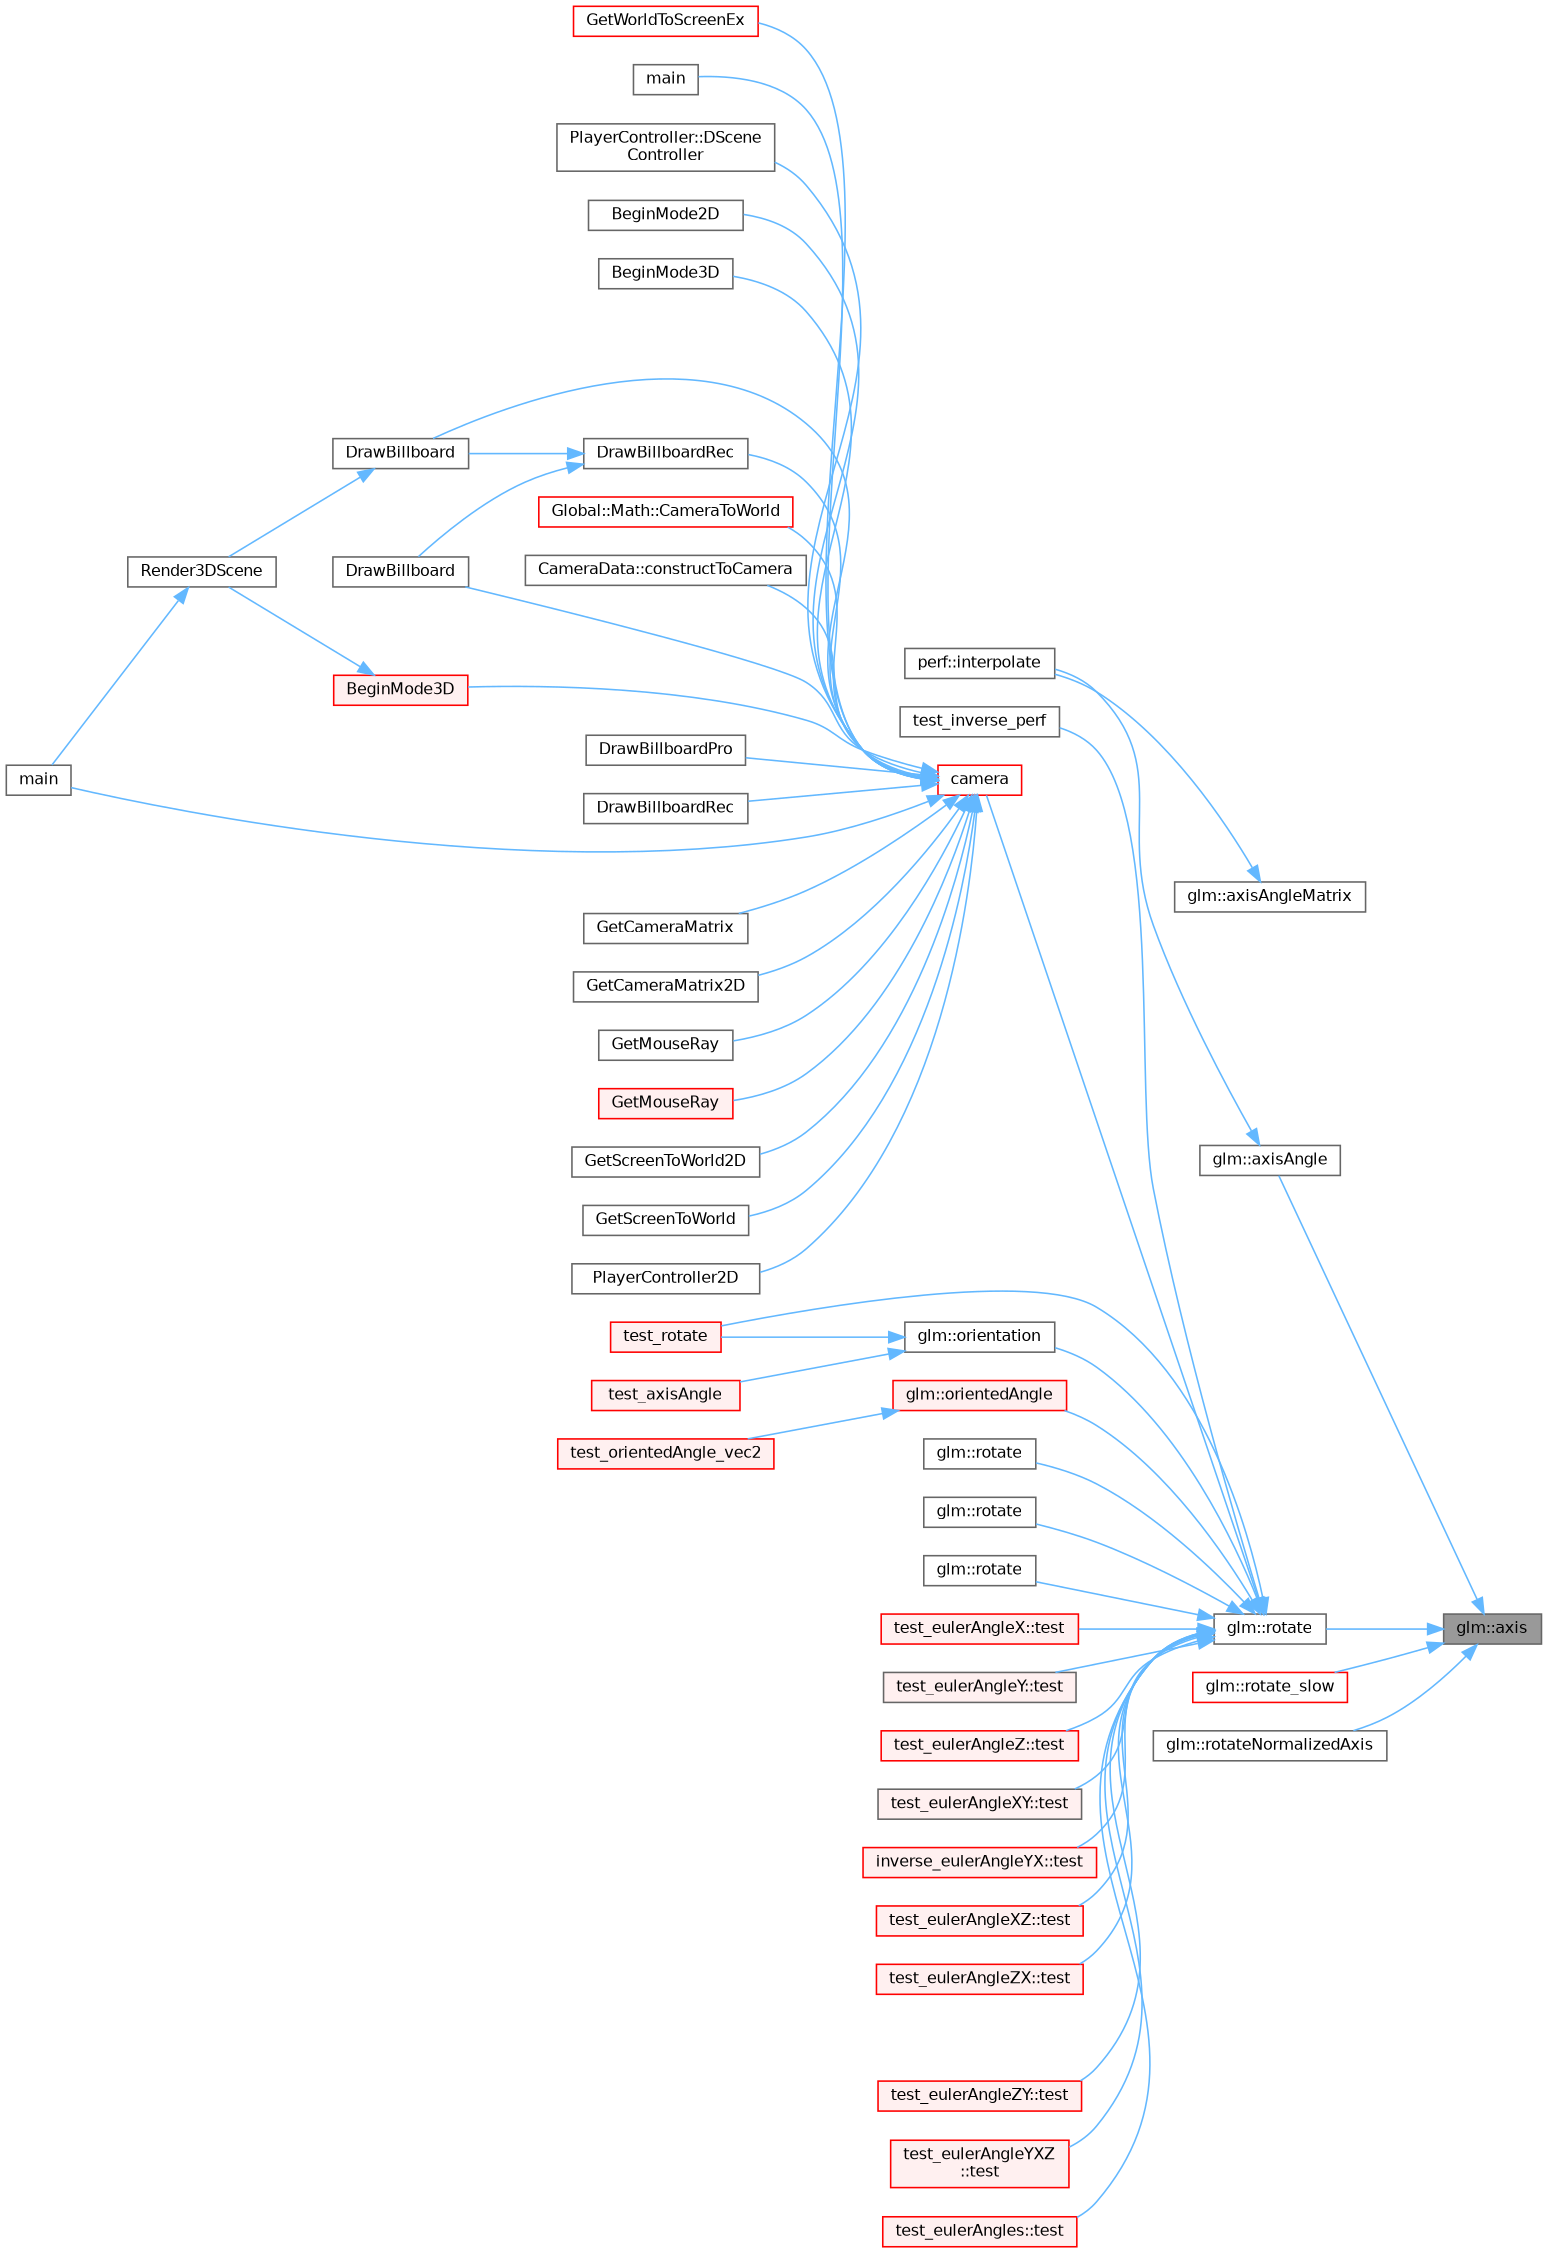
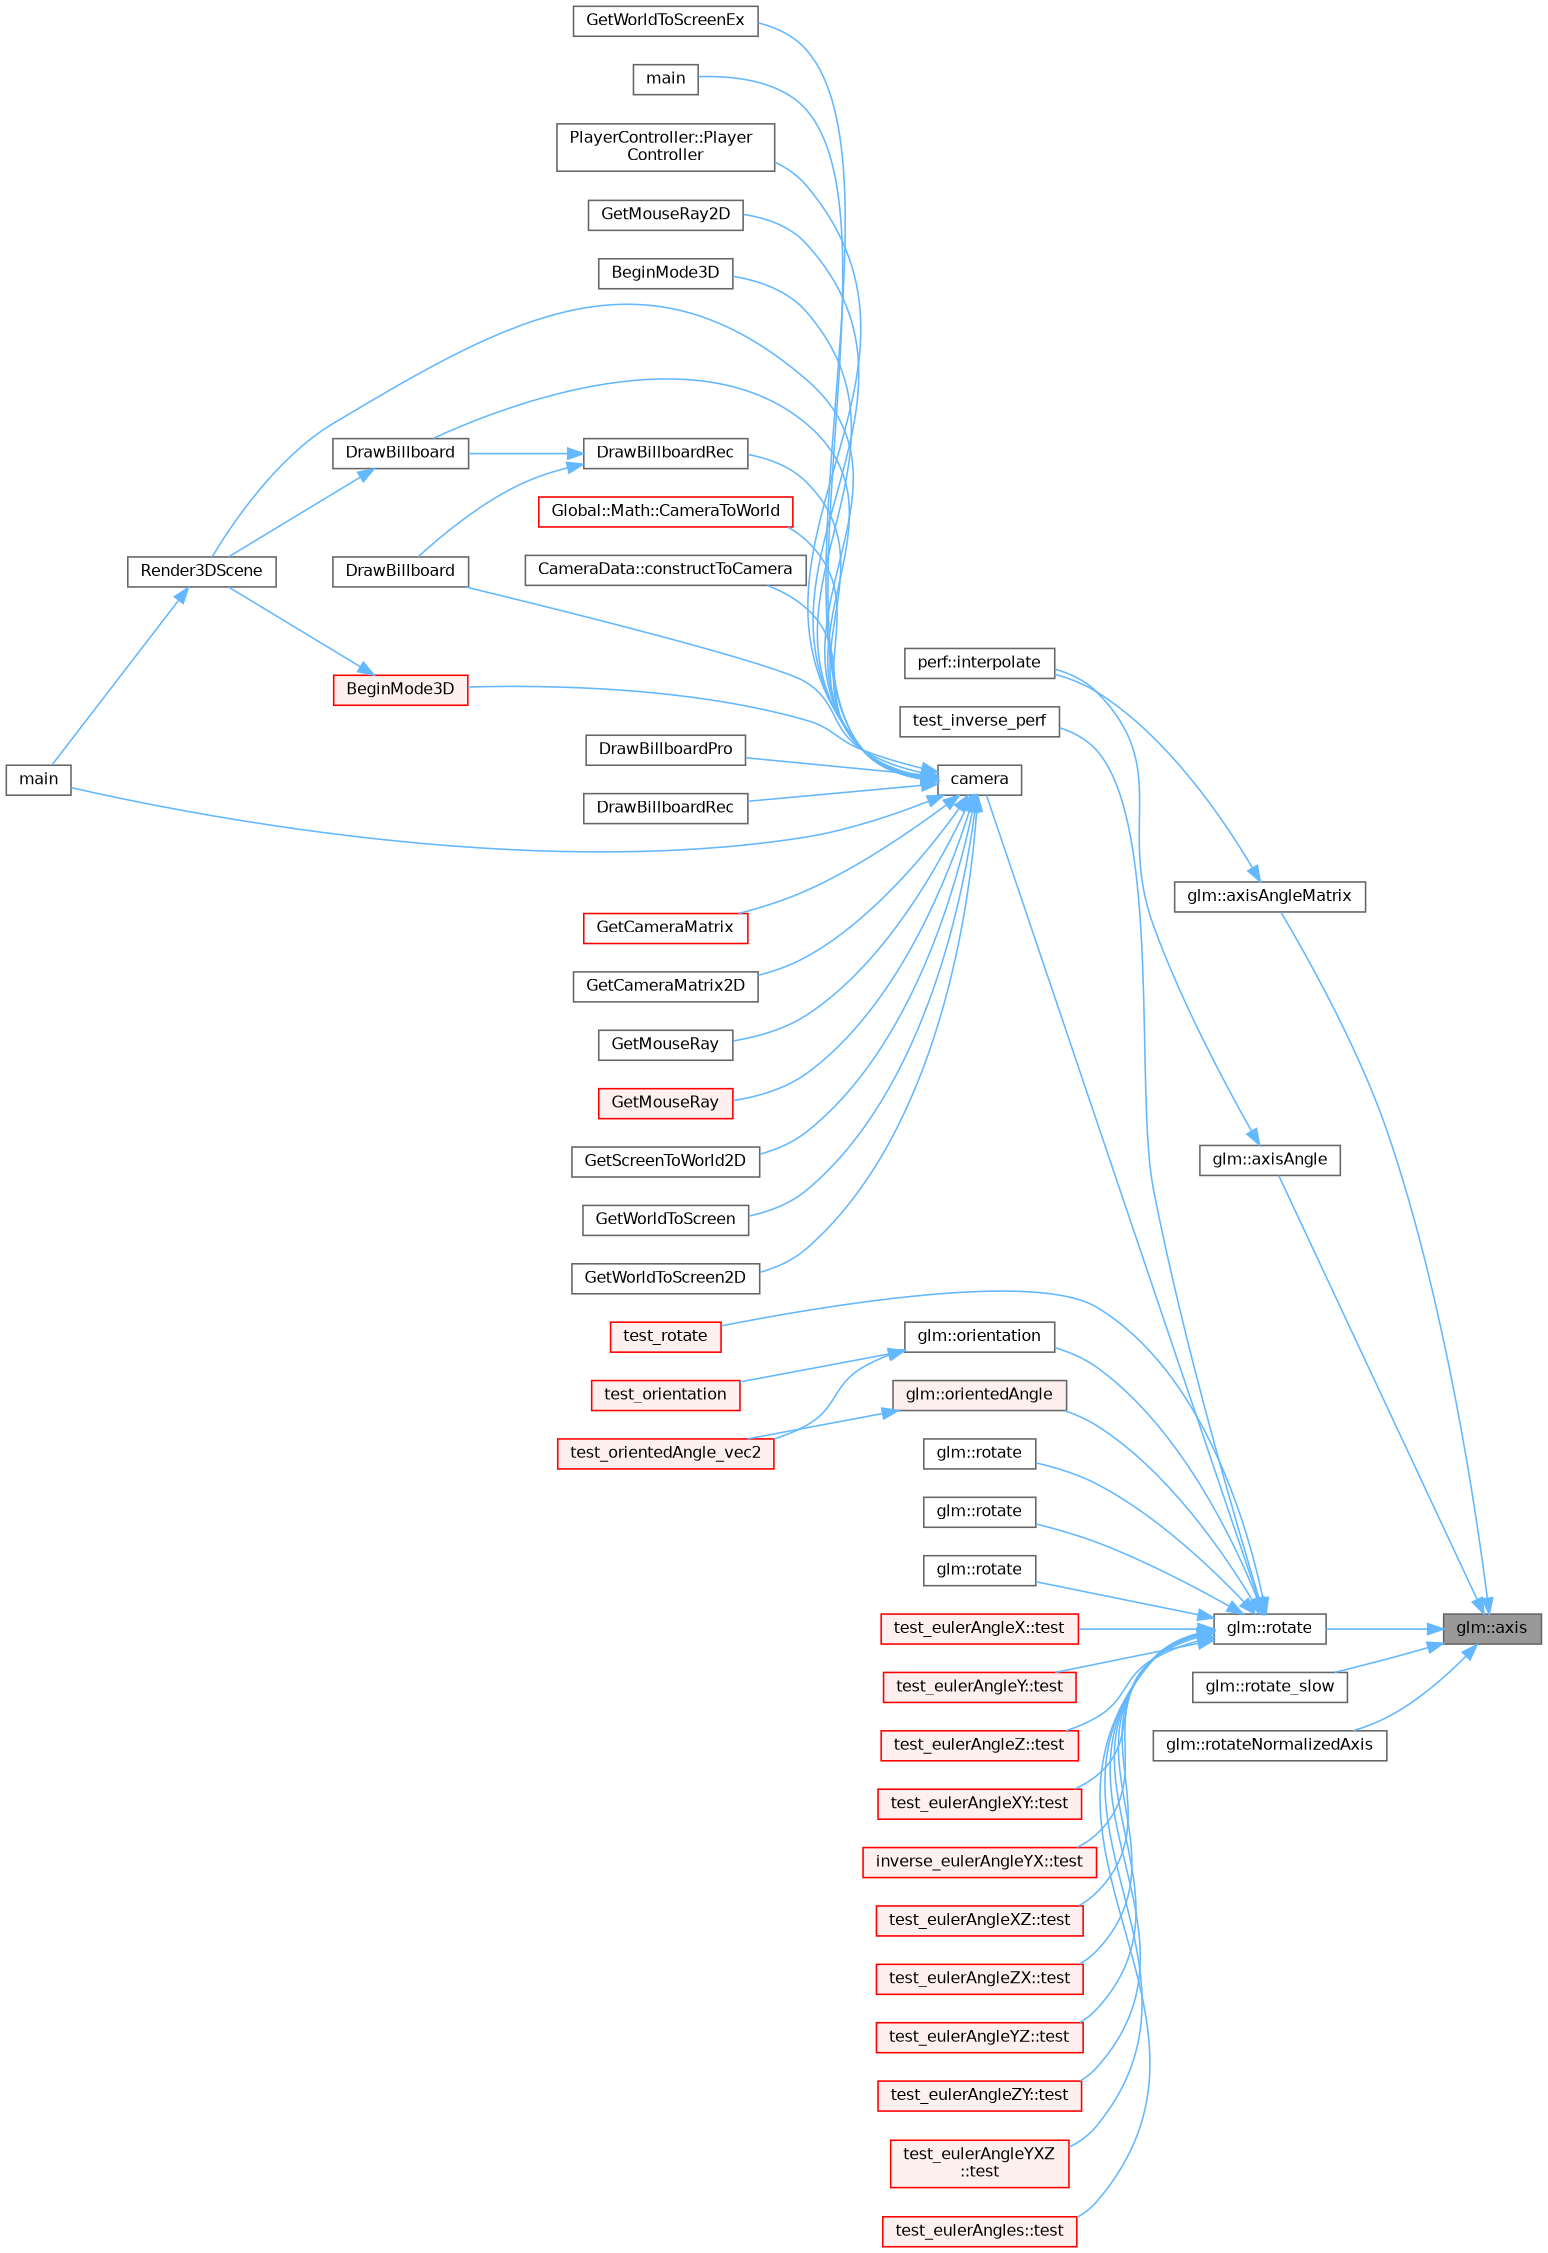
(666, 21) -> (666, 21)
(666, 148) -> (666, 148)
(666, 215) -> (666, 215)
none -> (705, 319)
(980, 780) -> (980, 780)
(666, 929) -> (666, 929)
(666, 1220) -> (666, 1220)
none -> (1420, 1244)
(666, 1279) -> (666, 1279)
(805, 1337) -> (833, 1399)
(666, 1396) -> (666, 1396)
(980, 1396) -> (980, 1396)
(980, 1687) -> (980, 1687)
(1270, 1687) -> (1270, 1687)
(980, 1804) -> (980, 1804)
none -> (980, 2038)
